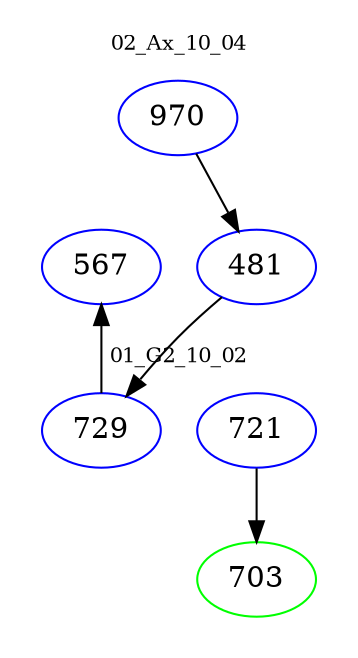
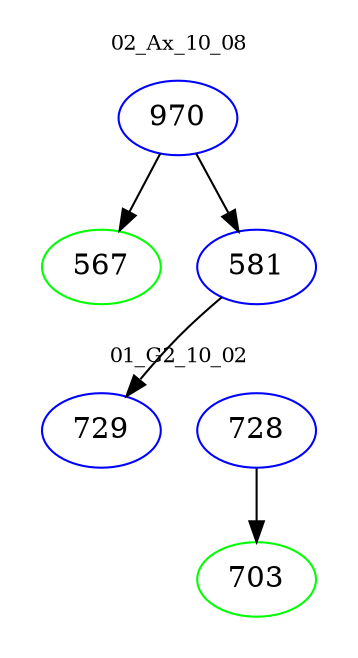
(179, 44) -> (179, 44)
(101, 267) -> (101, 267)
(257, 267) -> (257, 267)
(101, 359) -> (145, 183)
(257, 430) -> (257, 430)
